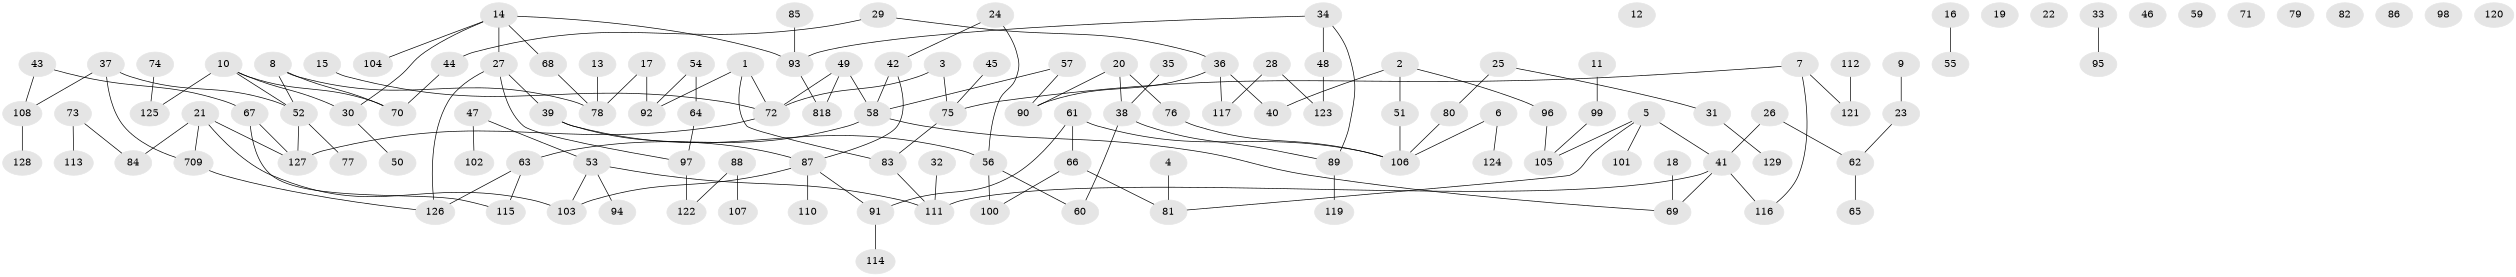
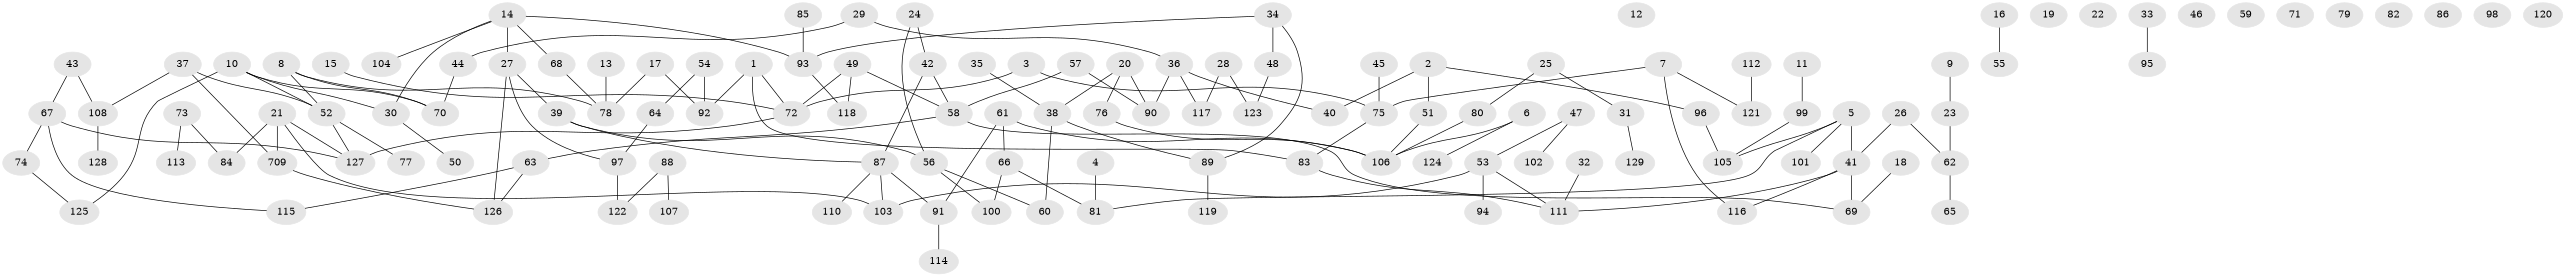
(822, 114) -> (847, 114)
none -> (34, 138)
